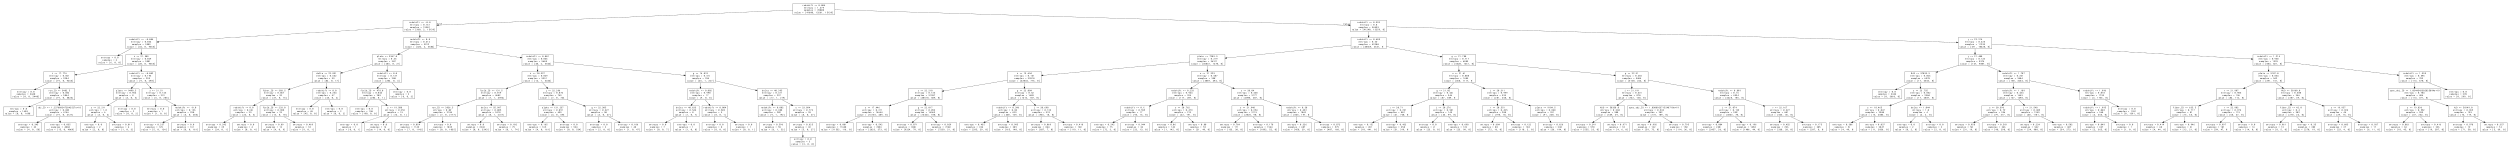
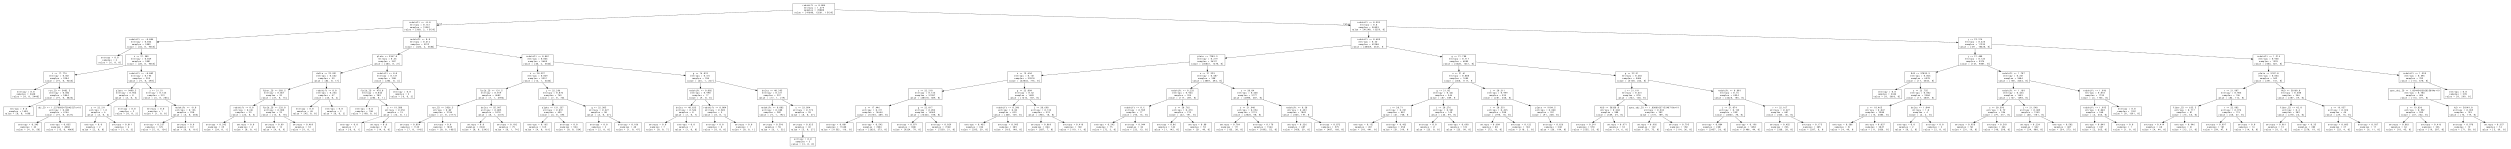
(803, 119) -> none
